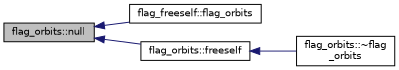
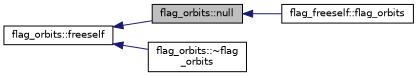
(123, 42) -> (138, 23)
